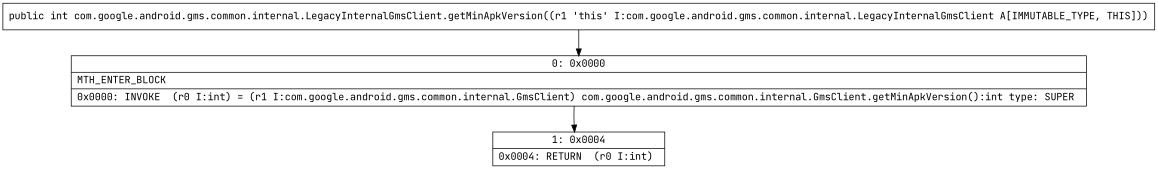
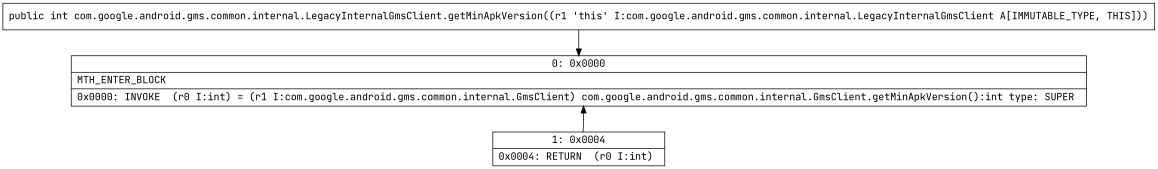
(574, 115) -> (584, 123)
